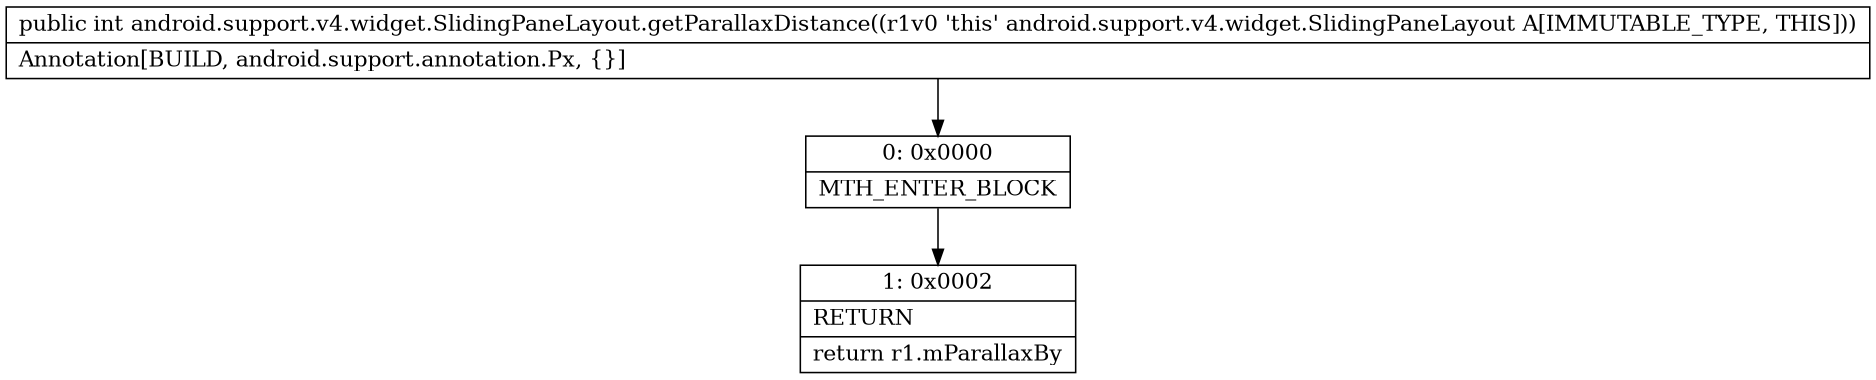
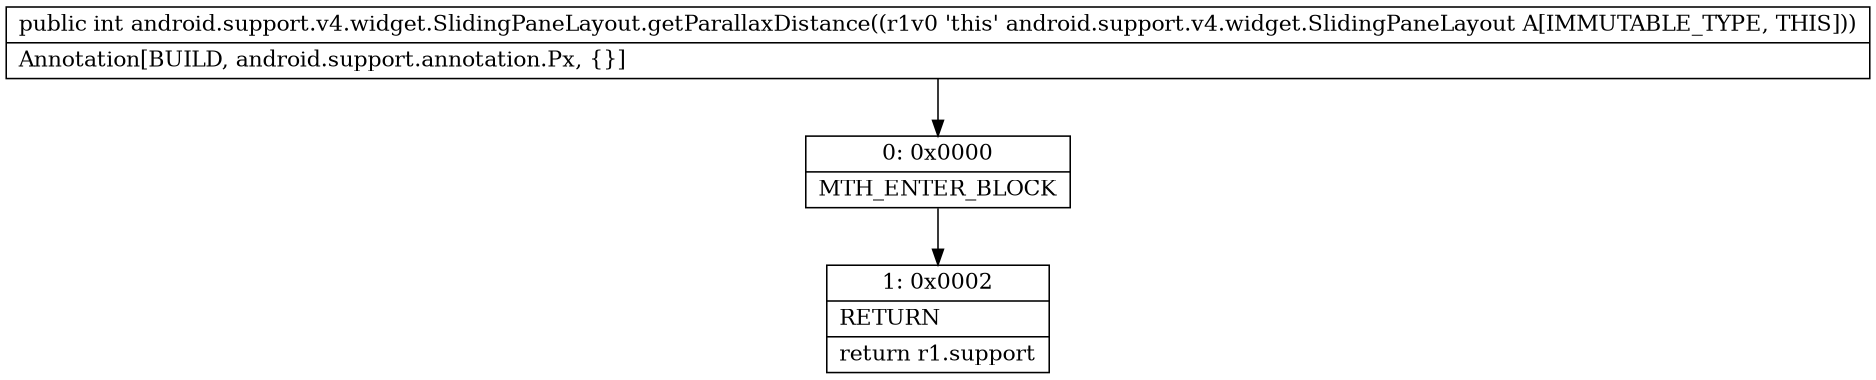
(938, 354) -> (938, 354)
